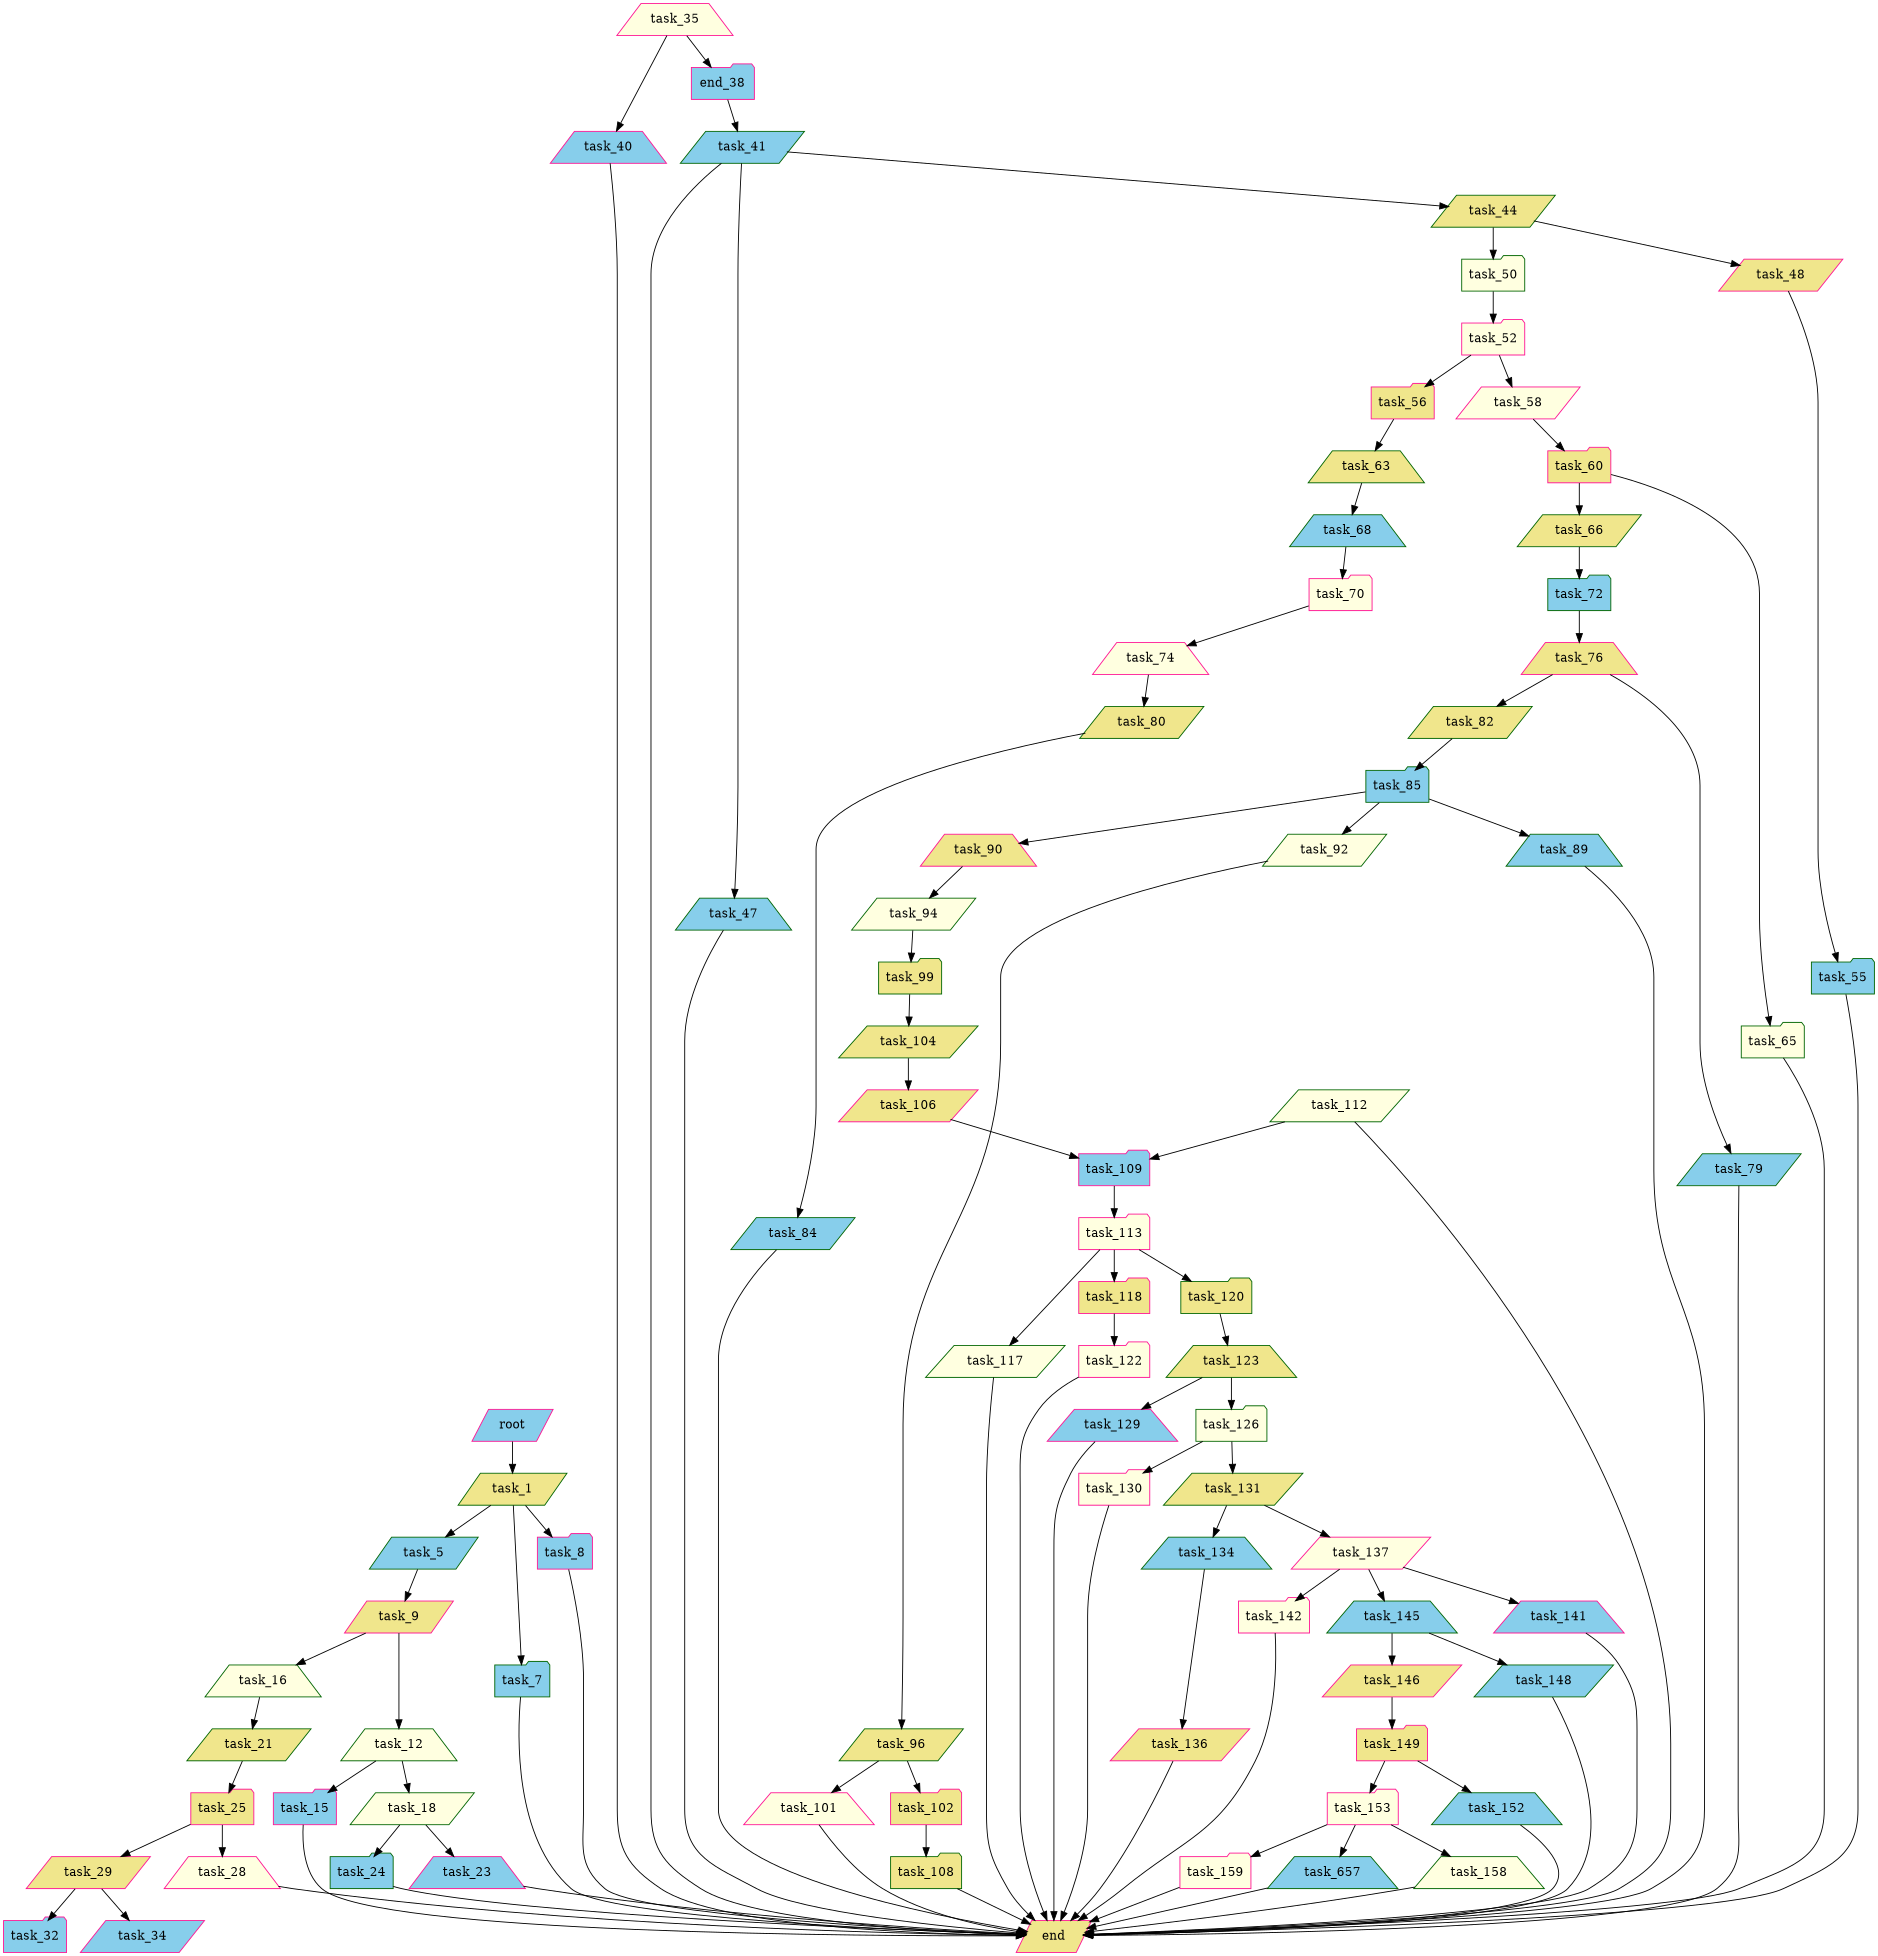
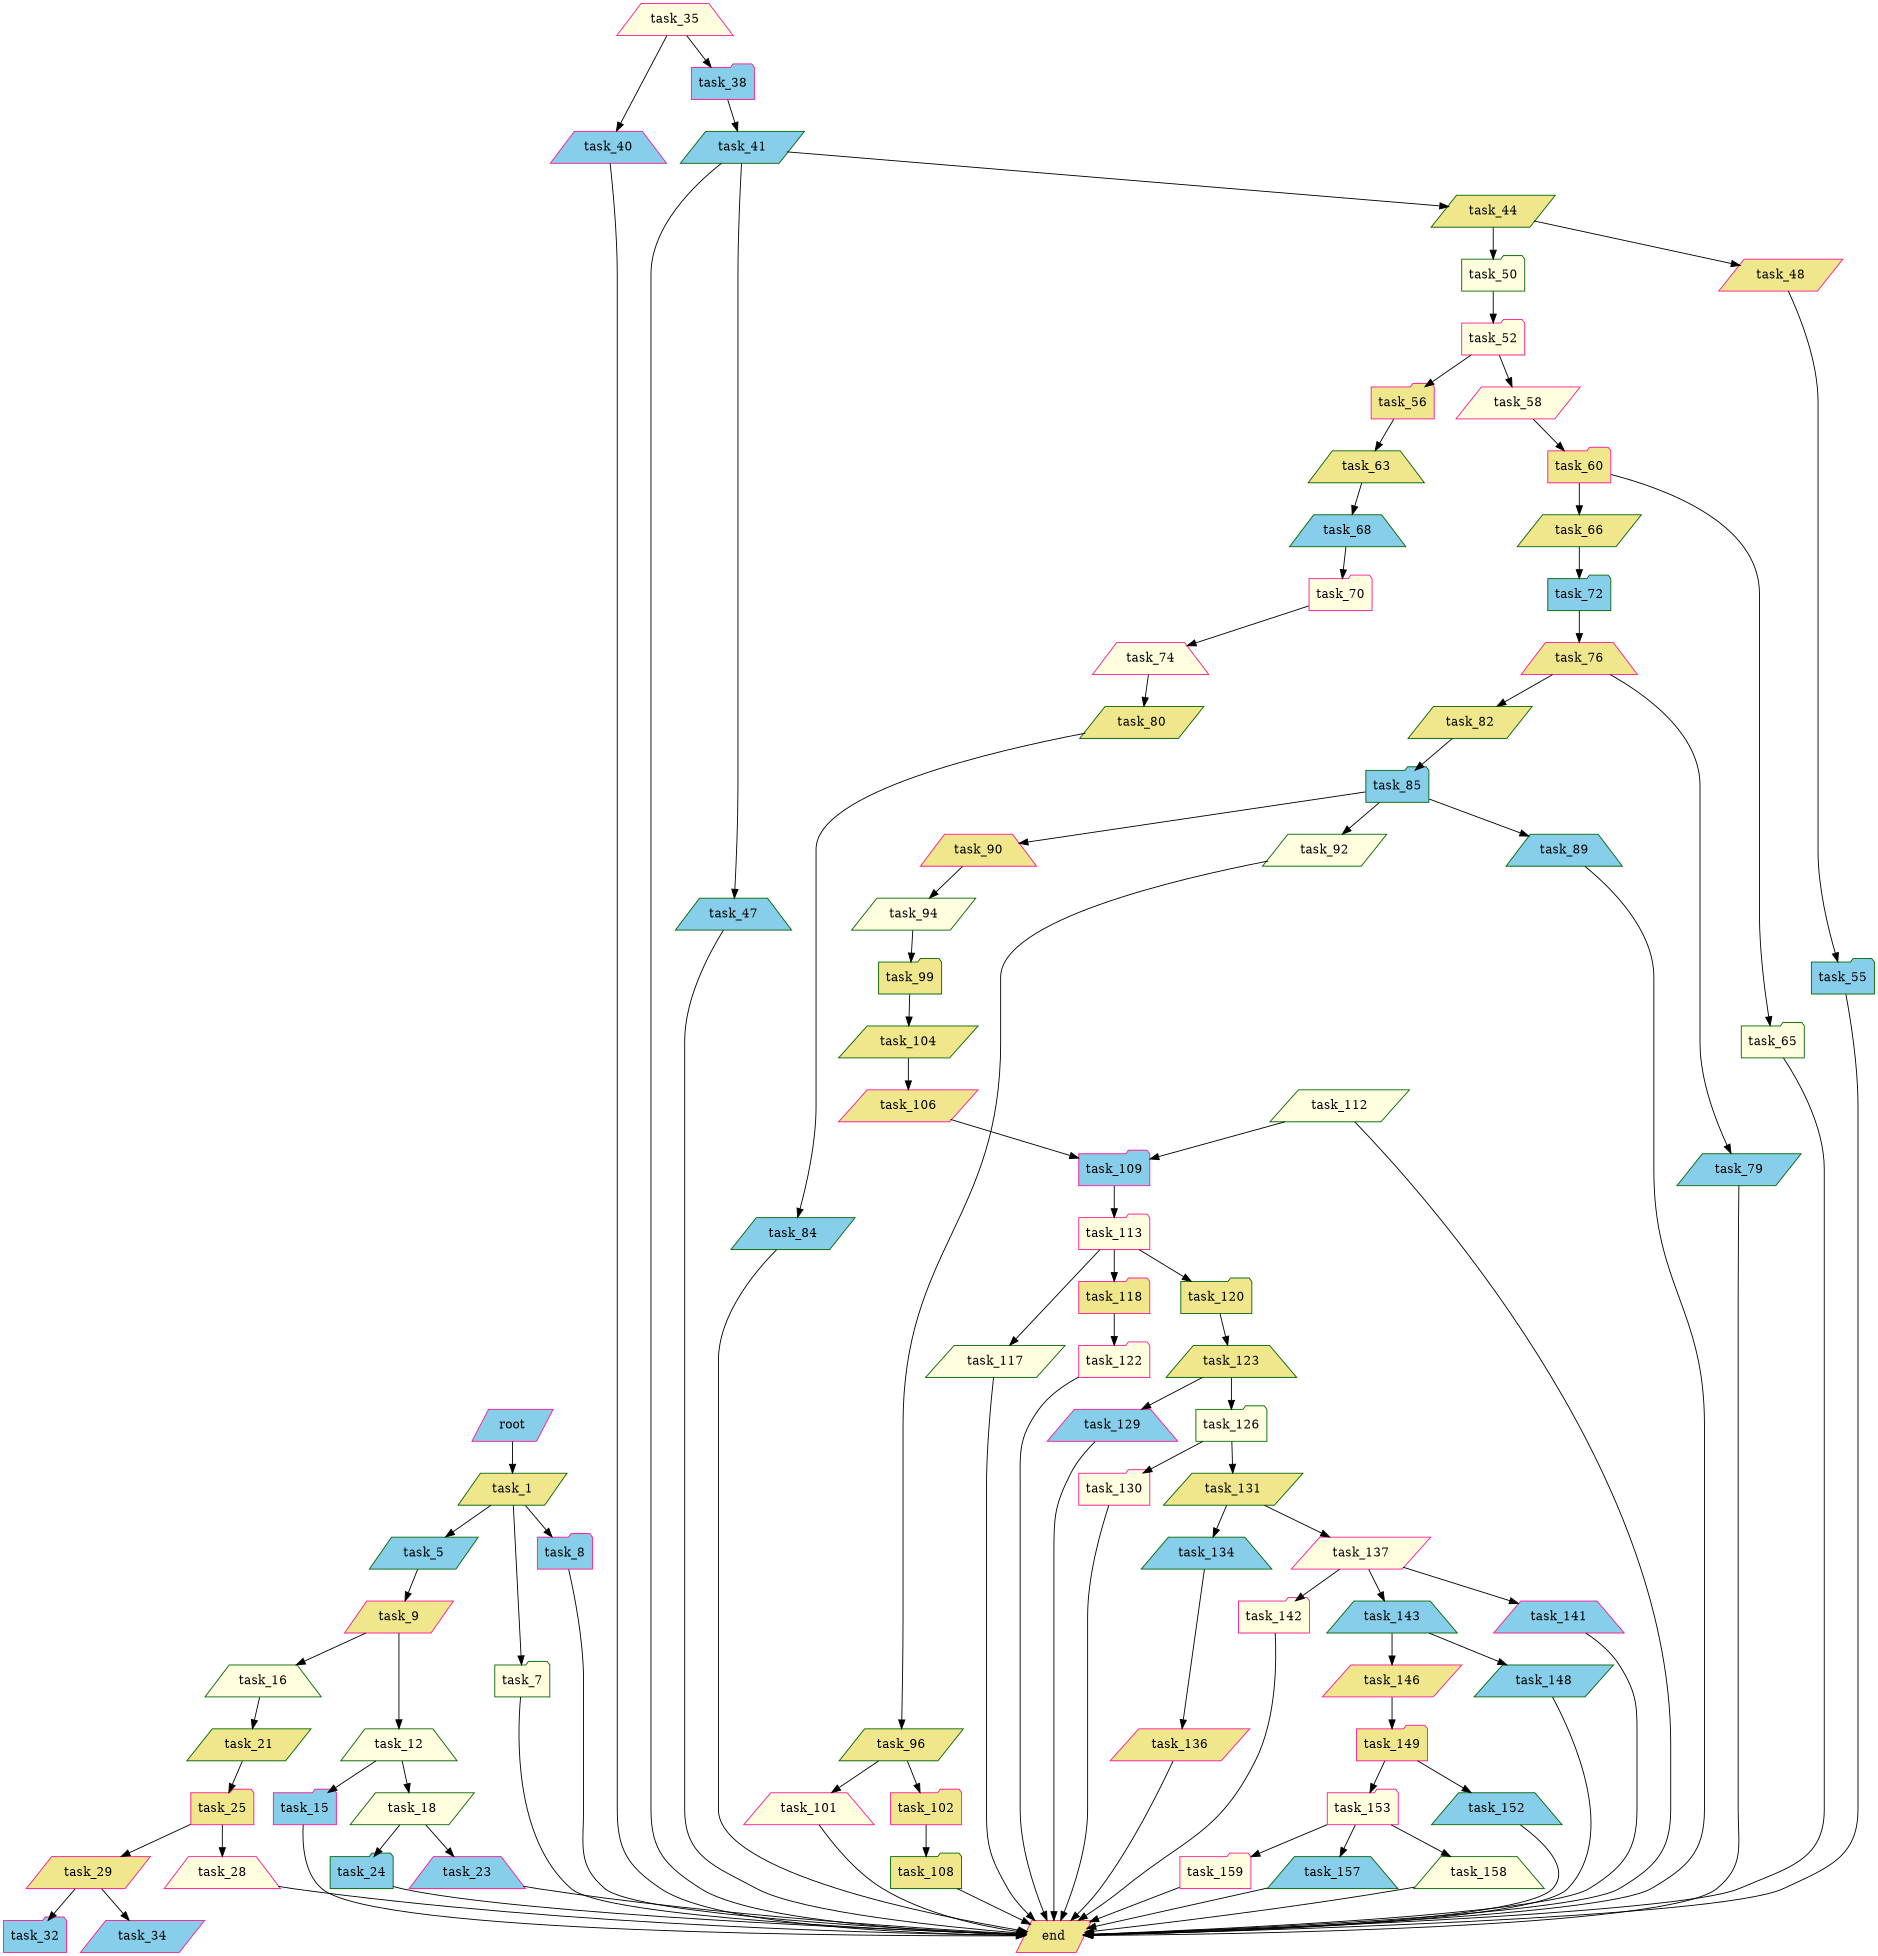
(723, 83) -> (723, 83)
(1392, 1617) -> (1392, 1617)
(522, 1681) -> (522, 1681)
(1333, 1873) -> (1333, 1873)
